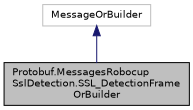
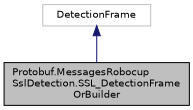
(97, 15) -> (97, 15)
